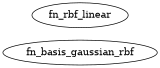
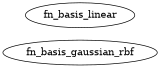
(80, 15) -> (80, 15)
